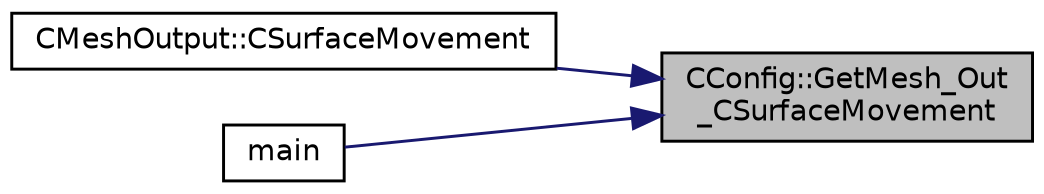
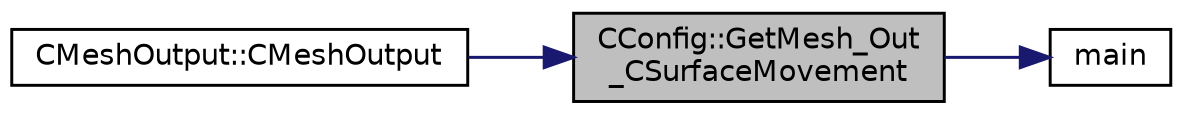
(284, 41) -> (240, 57)
(488, 133) -> (982, 57)
